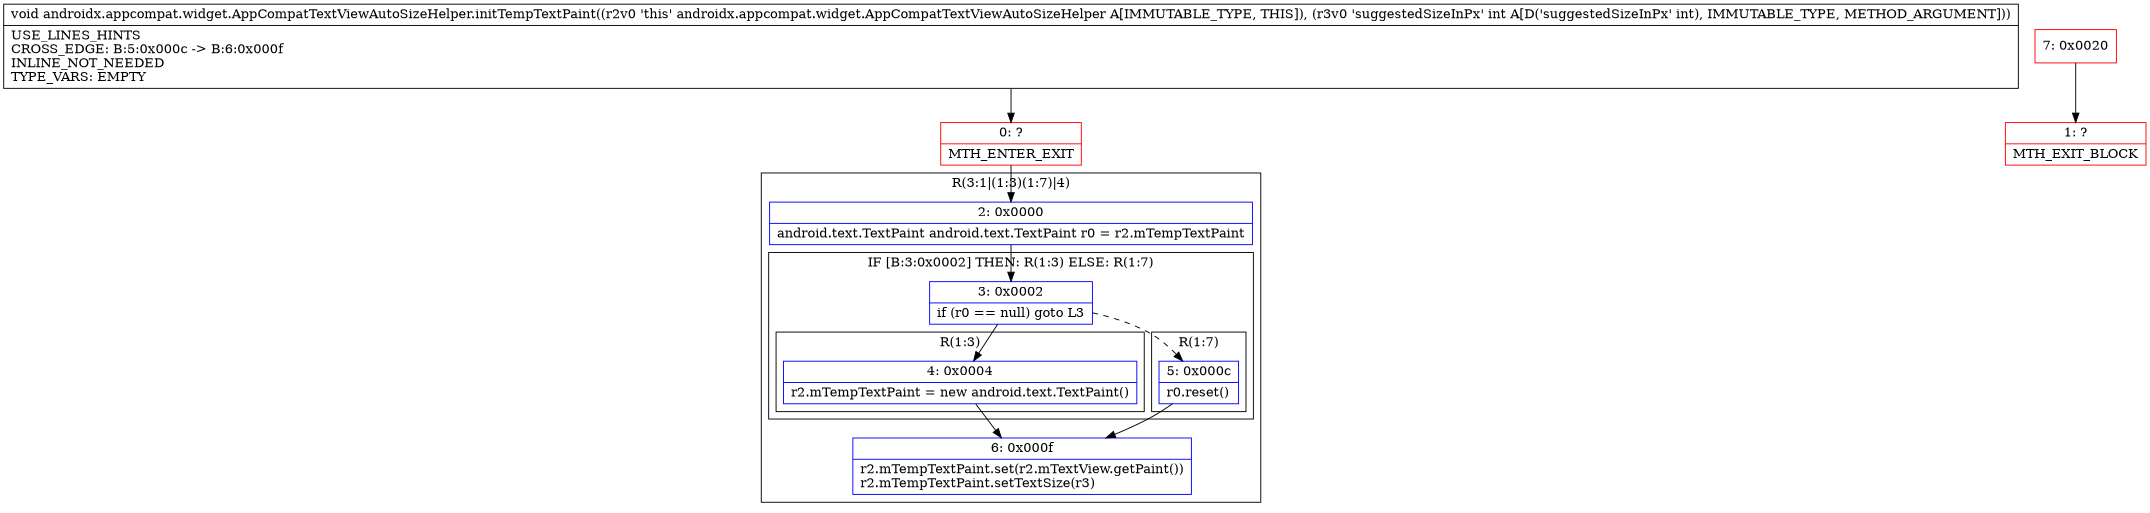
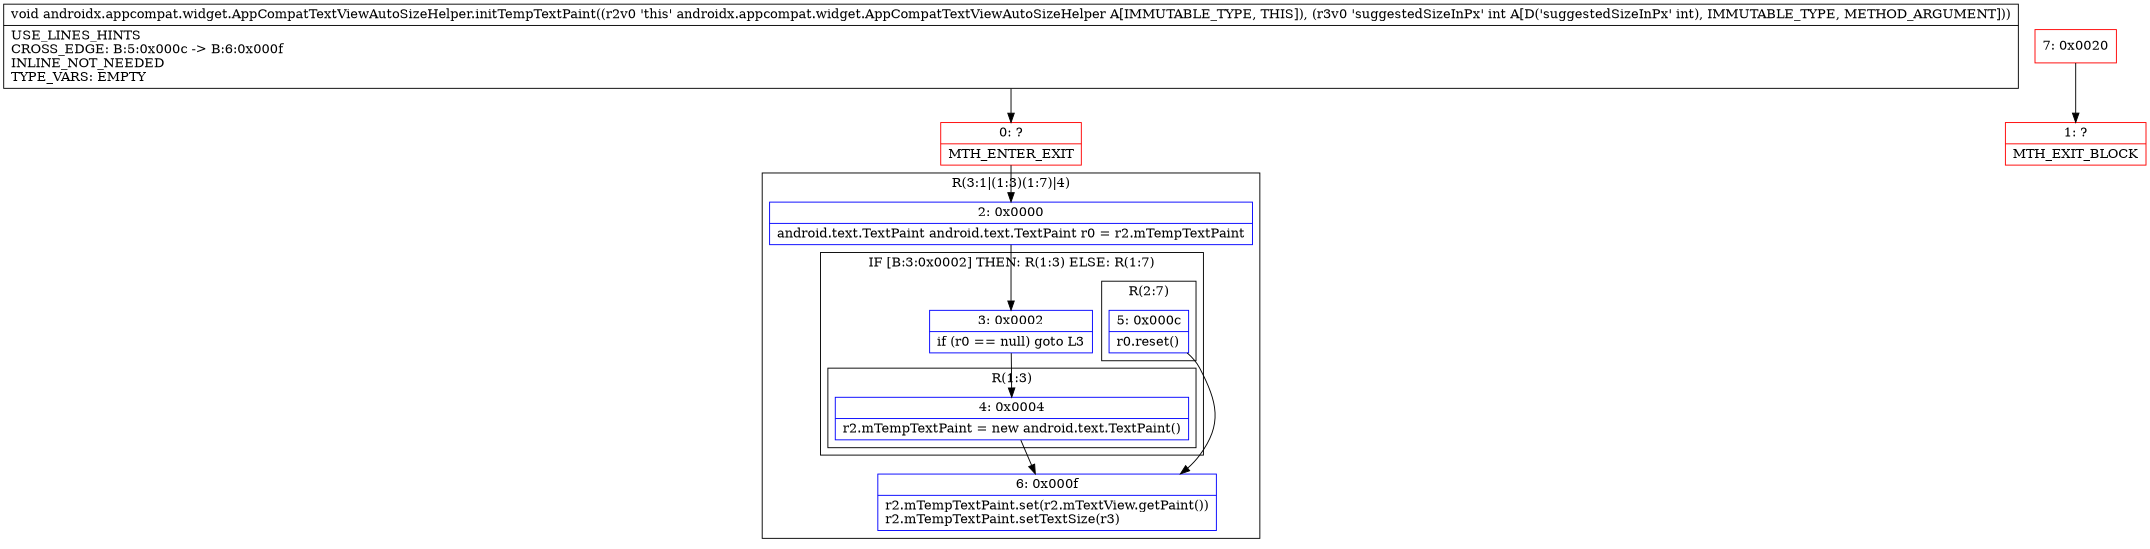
(1136, 326) -> none
(1199, 343) -> (1149, 292)
